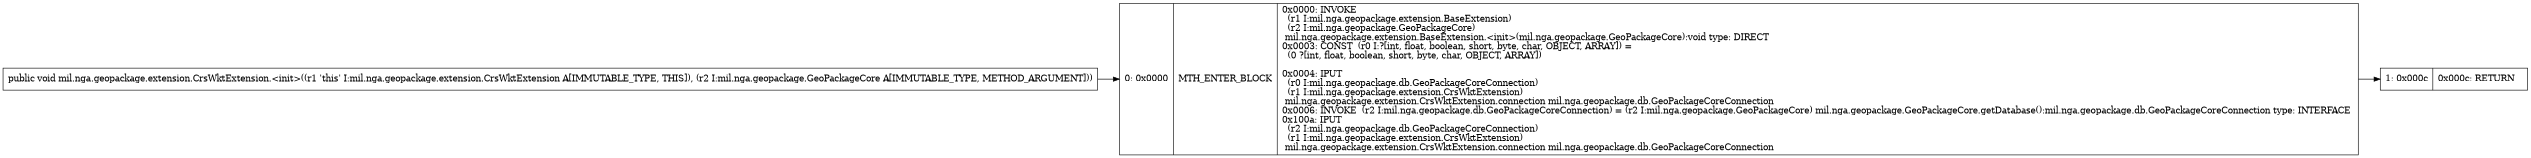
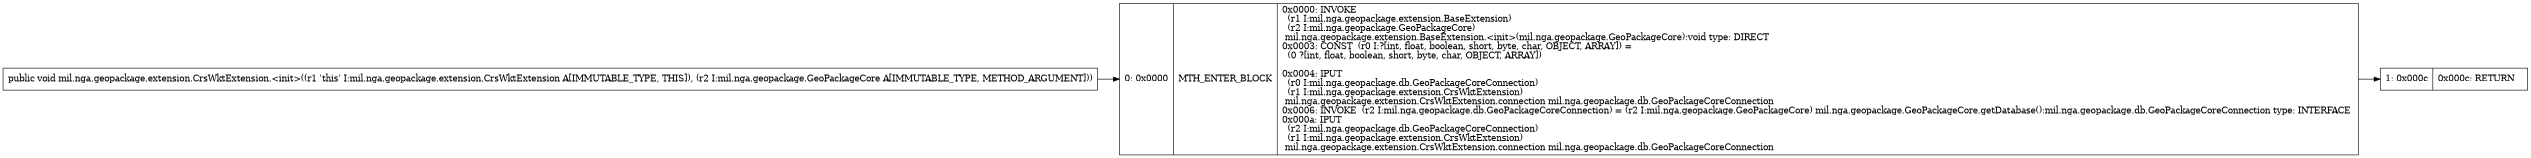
(1314, 120) -> (1314, 120)
